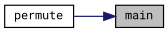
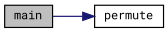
(89, 16) -> (68, 16)
